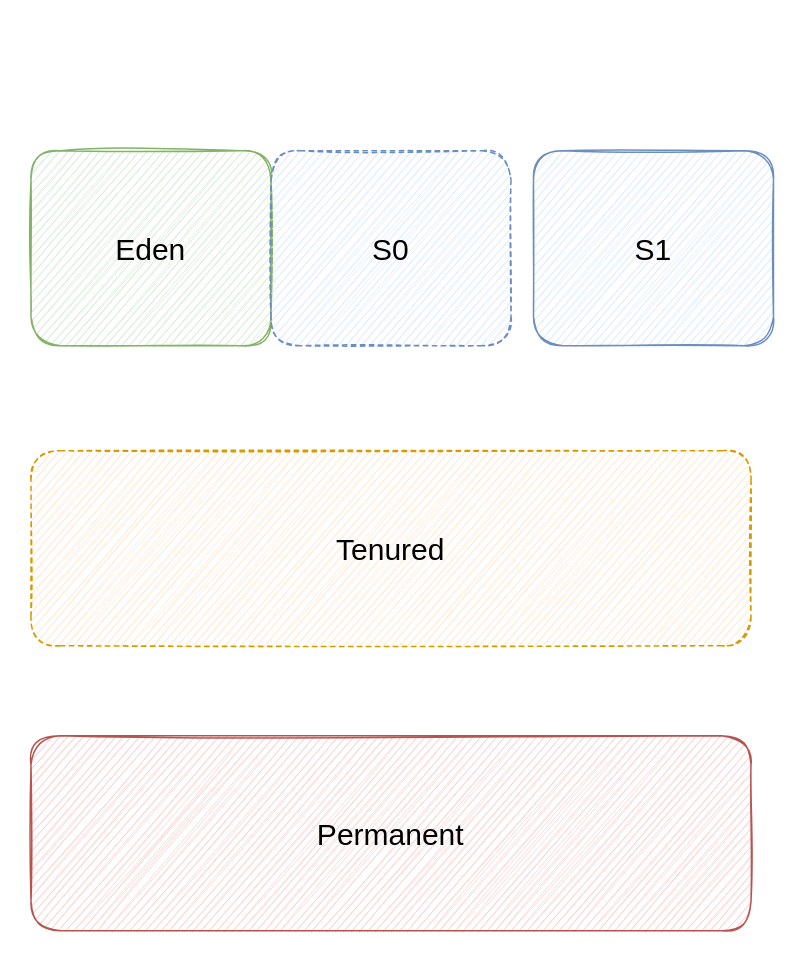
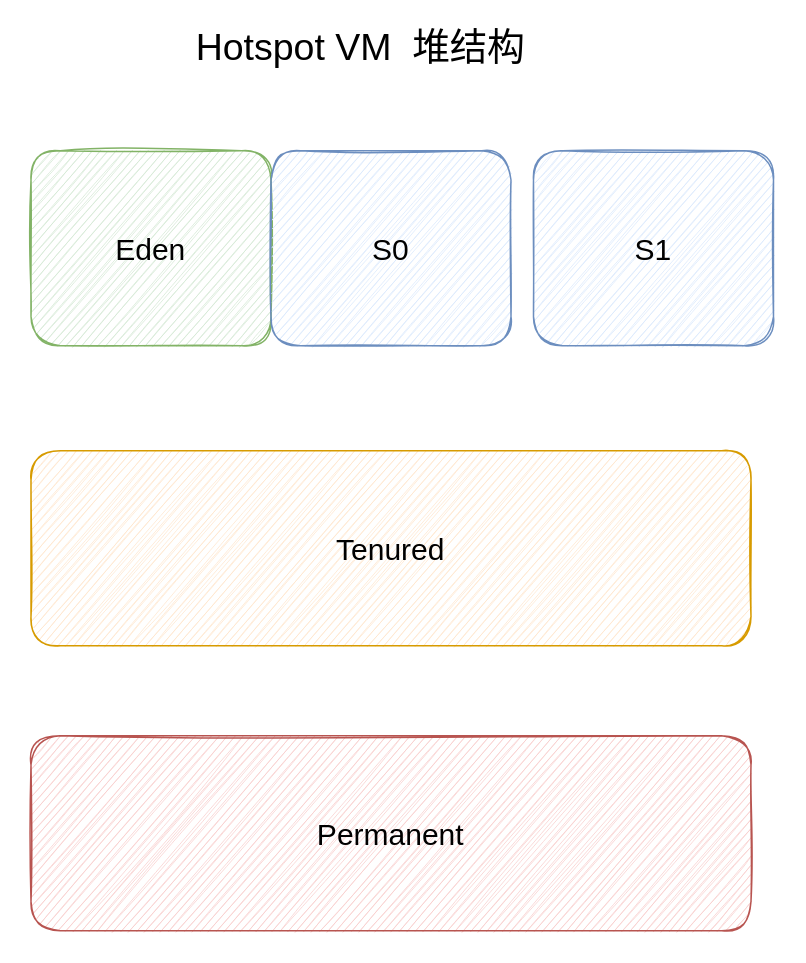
none -> (361, 46)
(391, 248) -> (391, 248)
(391, 548) -> (391, 548)
